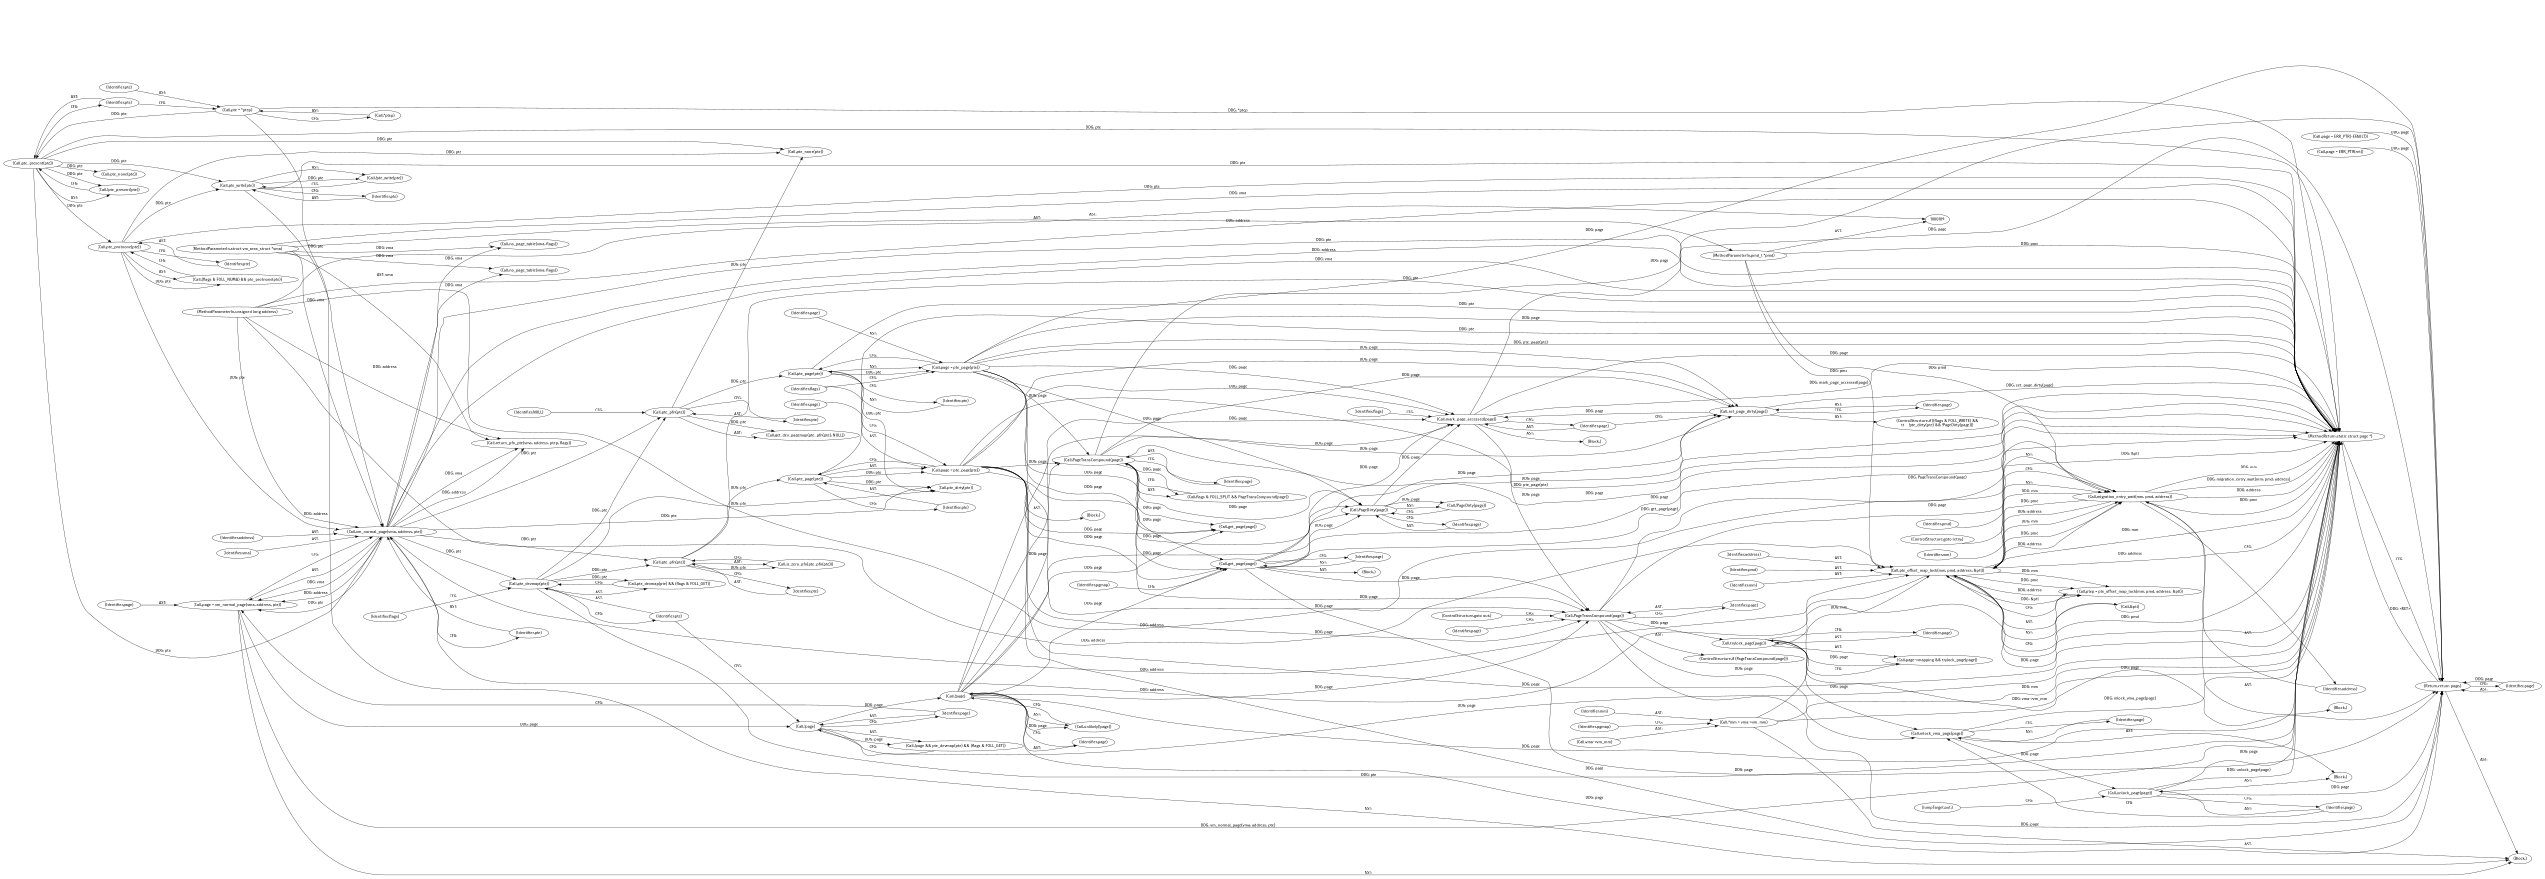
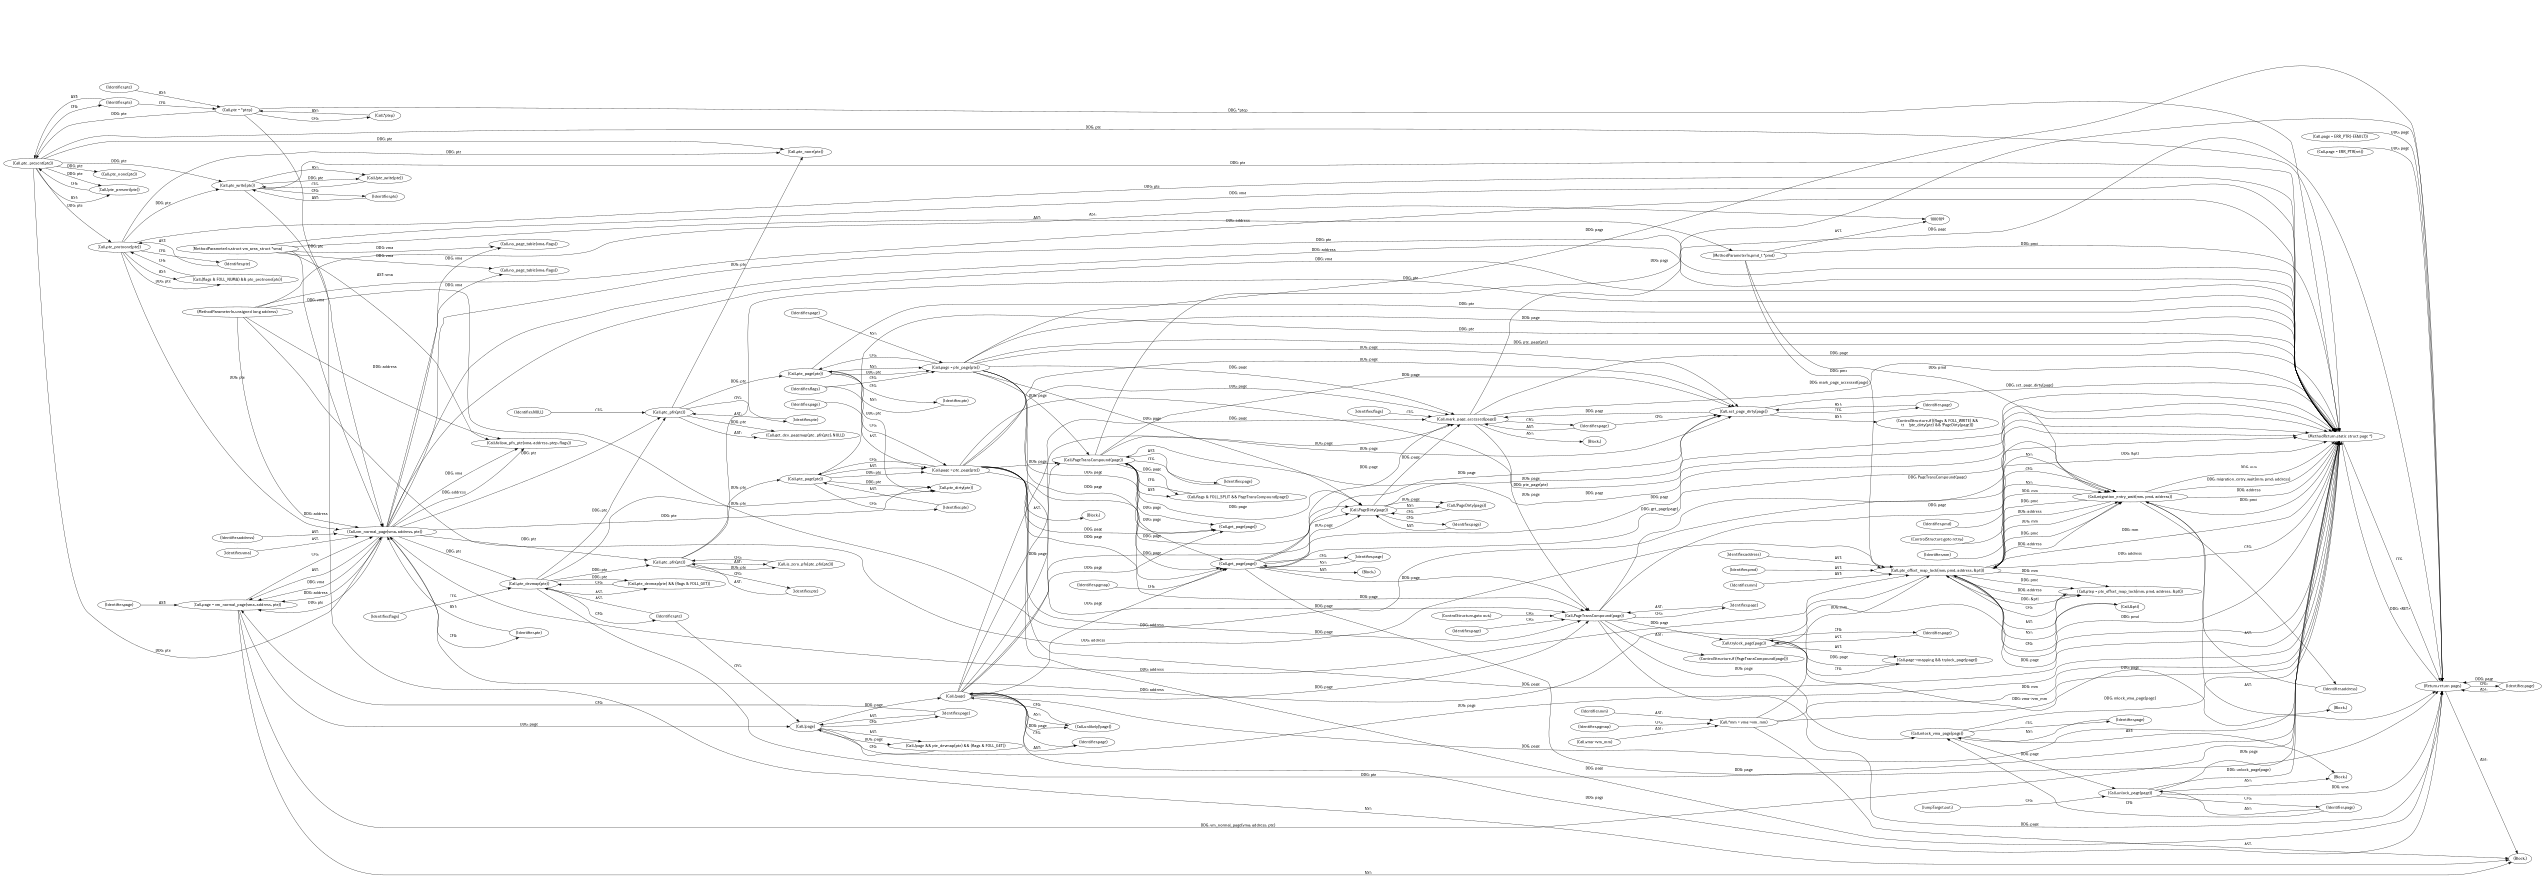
(529, 443) -> (529, 443)
(1823, 699) -> none
(2340, 787) -> (2340, 787)
